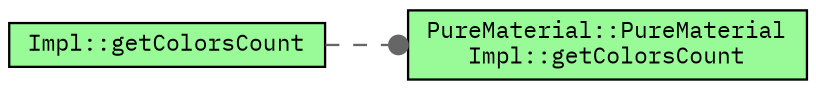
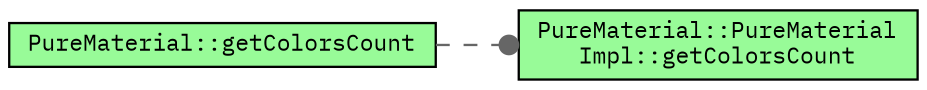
(167, 45) -> (222, 45)
